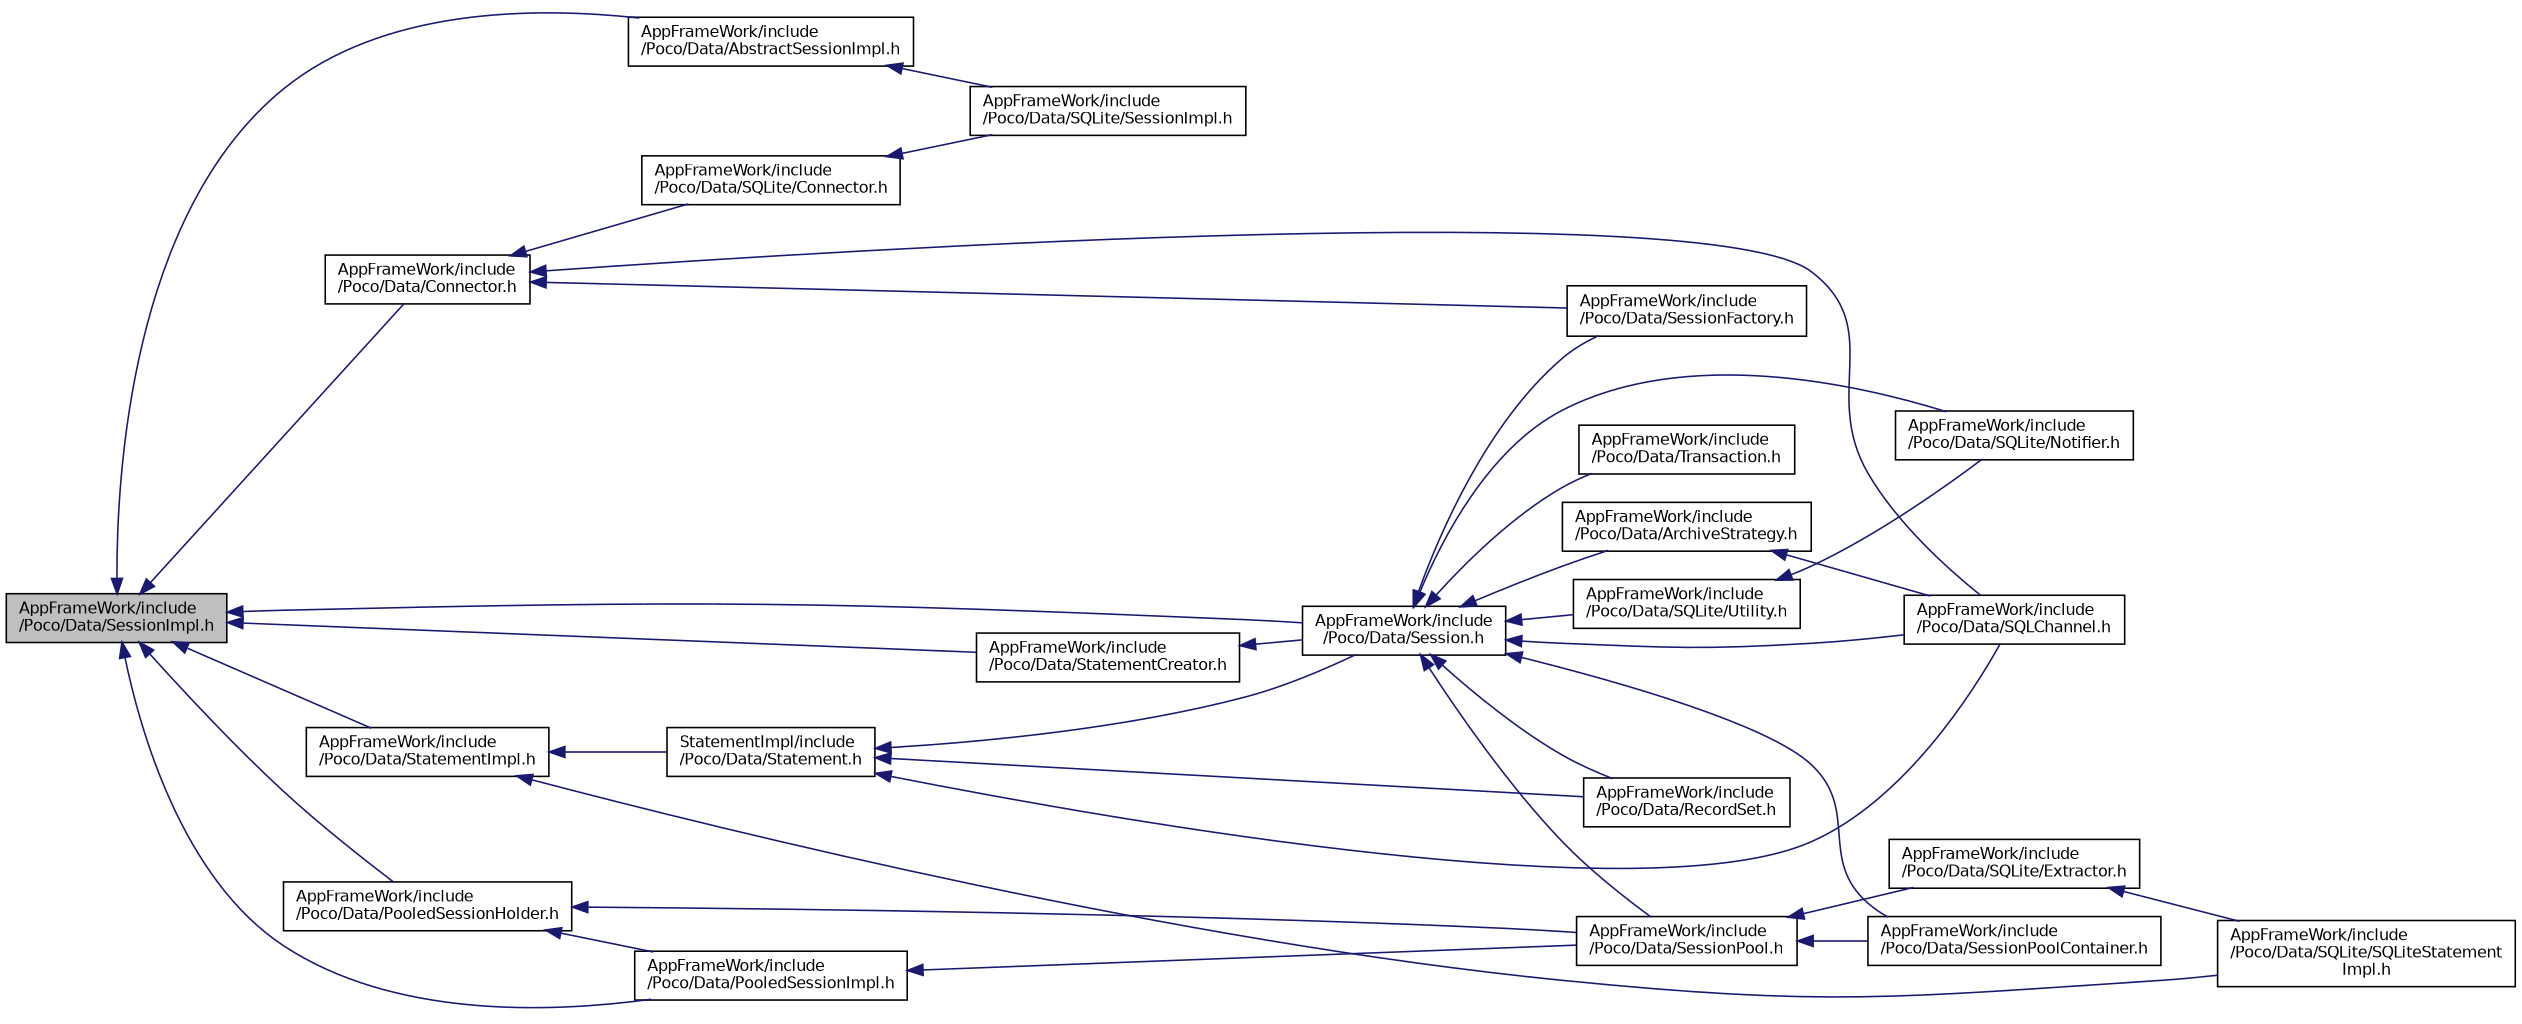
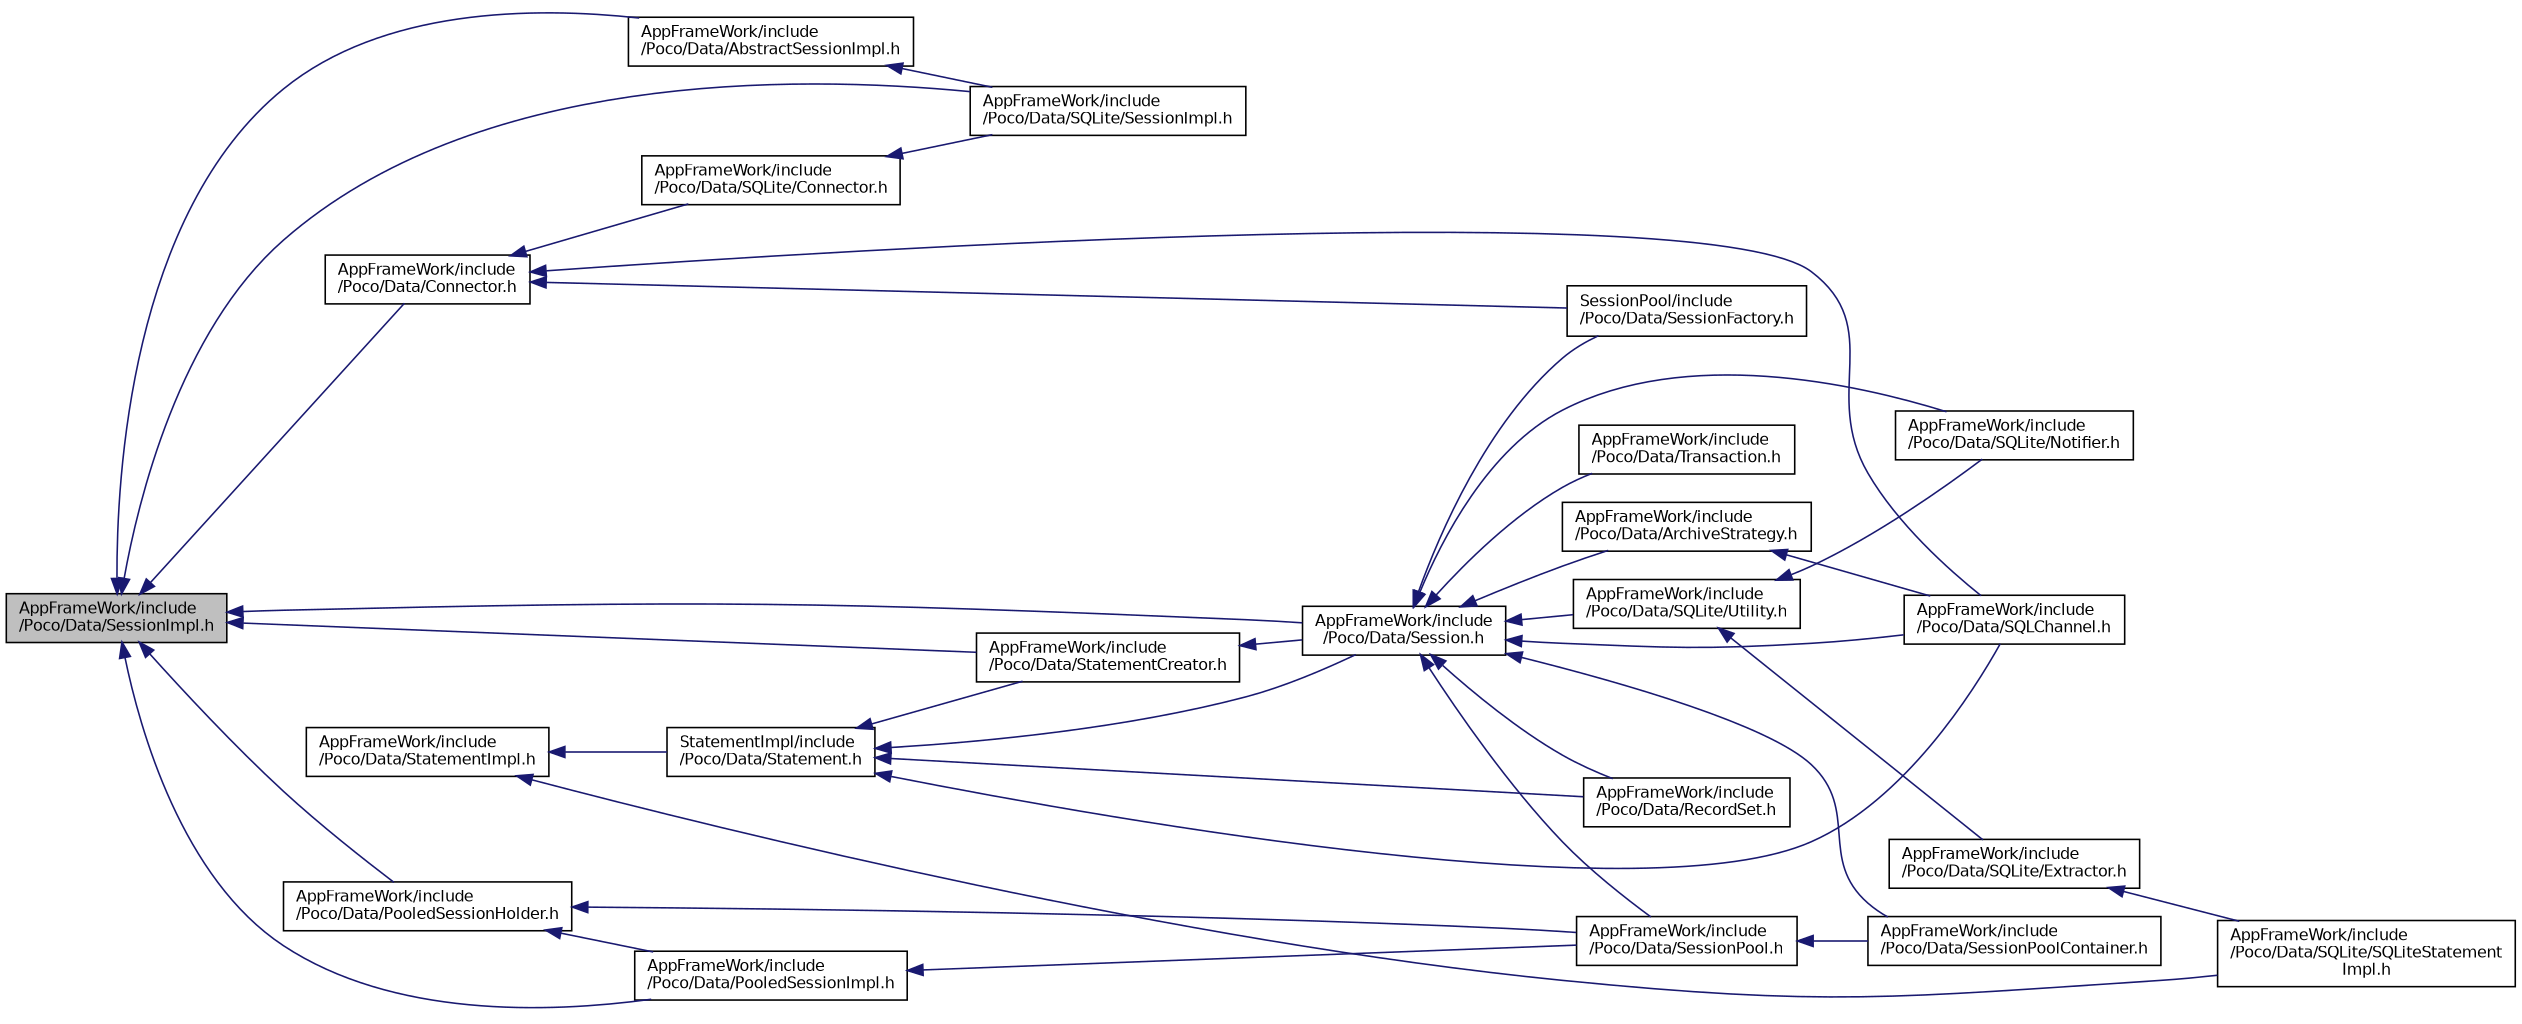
(1687, 311) -> (1687, 311)
(279, 688) -> (429, 152)
none -> (947, 703)
(1853, 902) -> (1857, 739)
